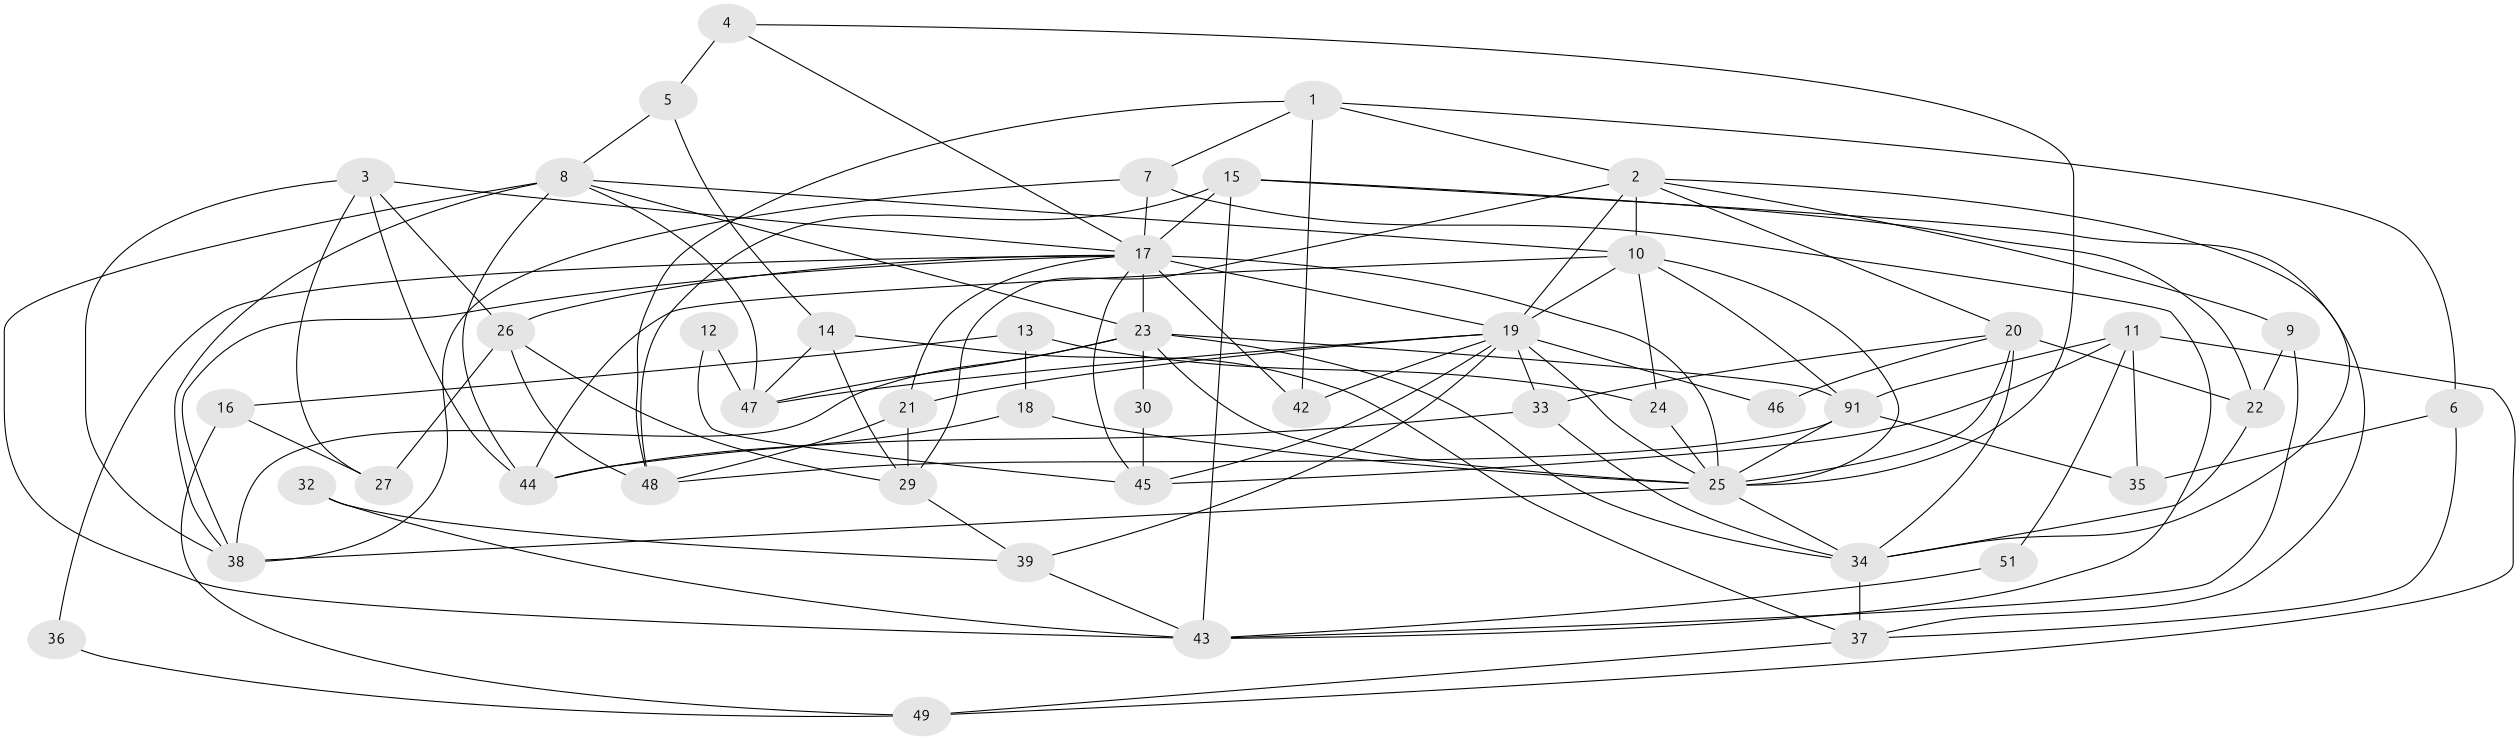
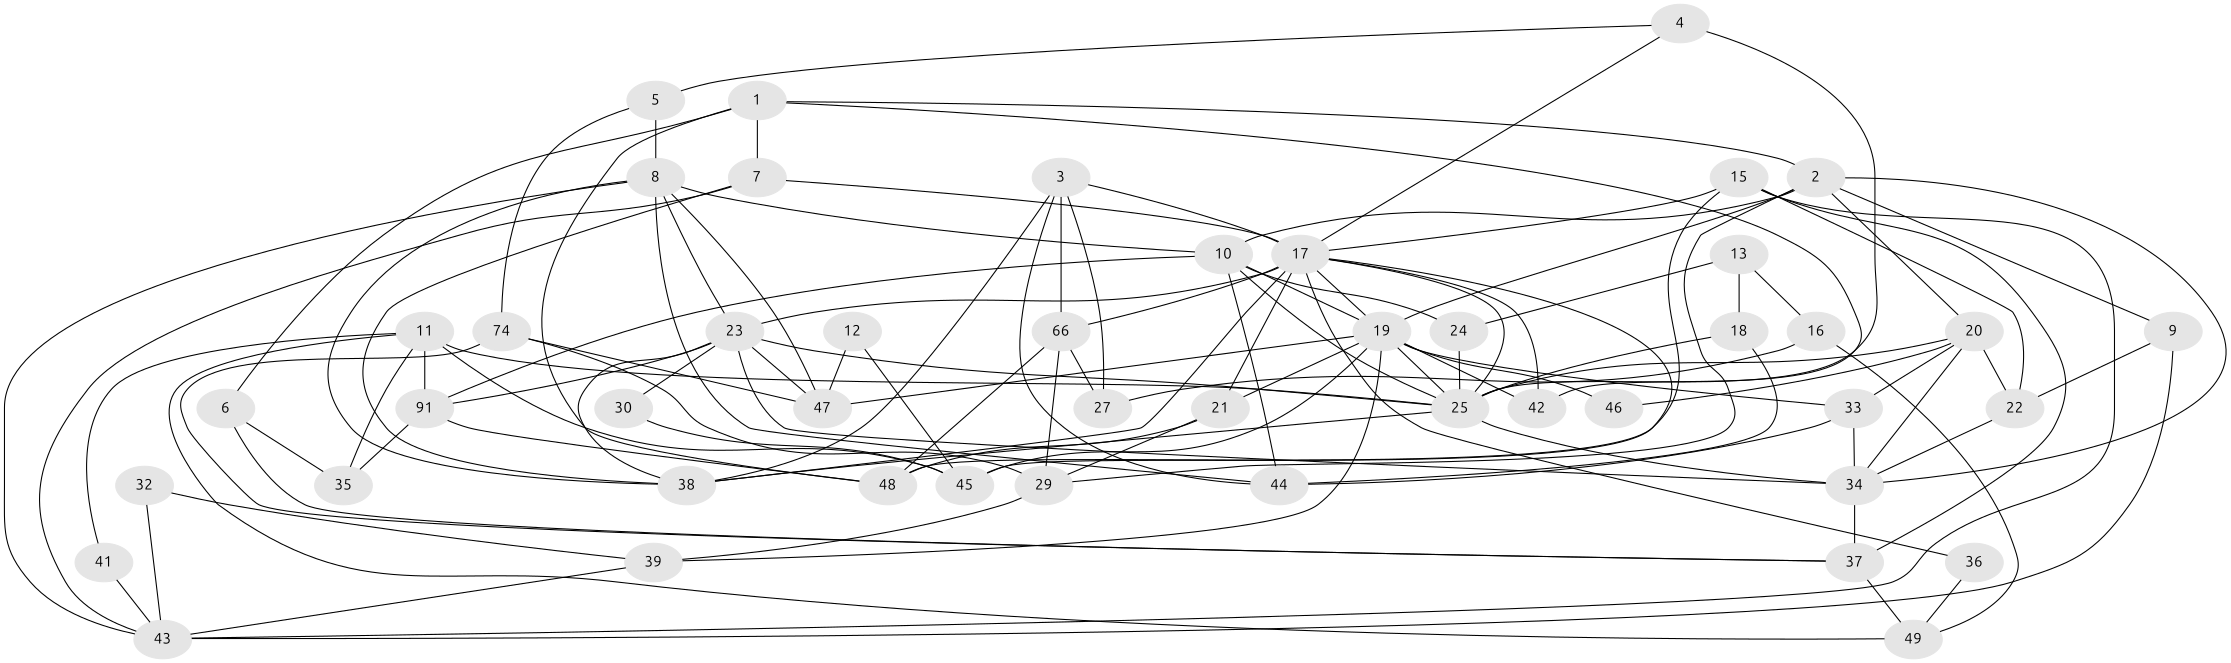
(506, 332) -> (1061, 332)
(827, 332) -> (502, 332)
(1776, 452) -> (938, 383)
(2008, 563) -> (104, 563)
